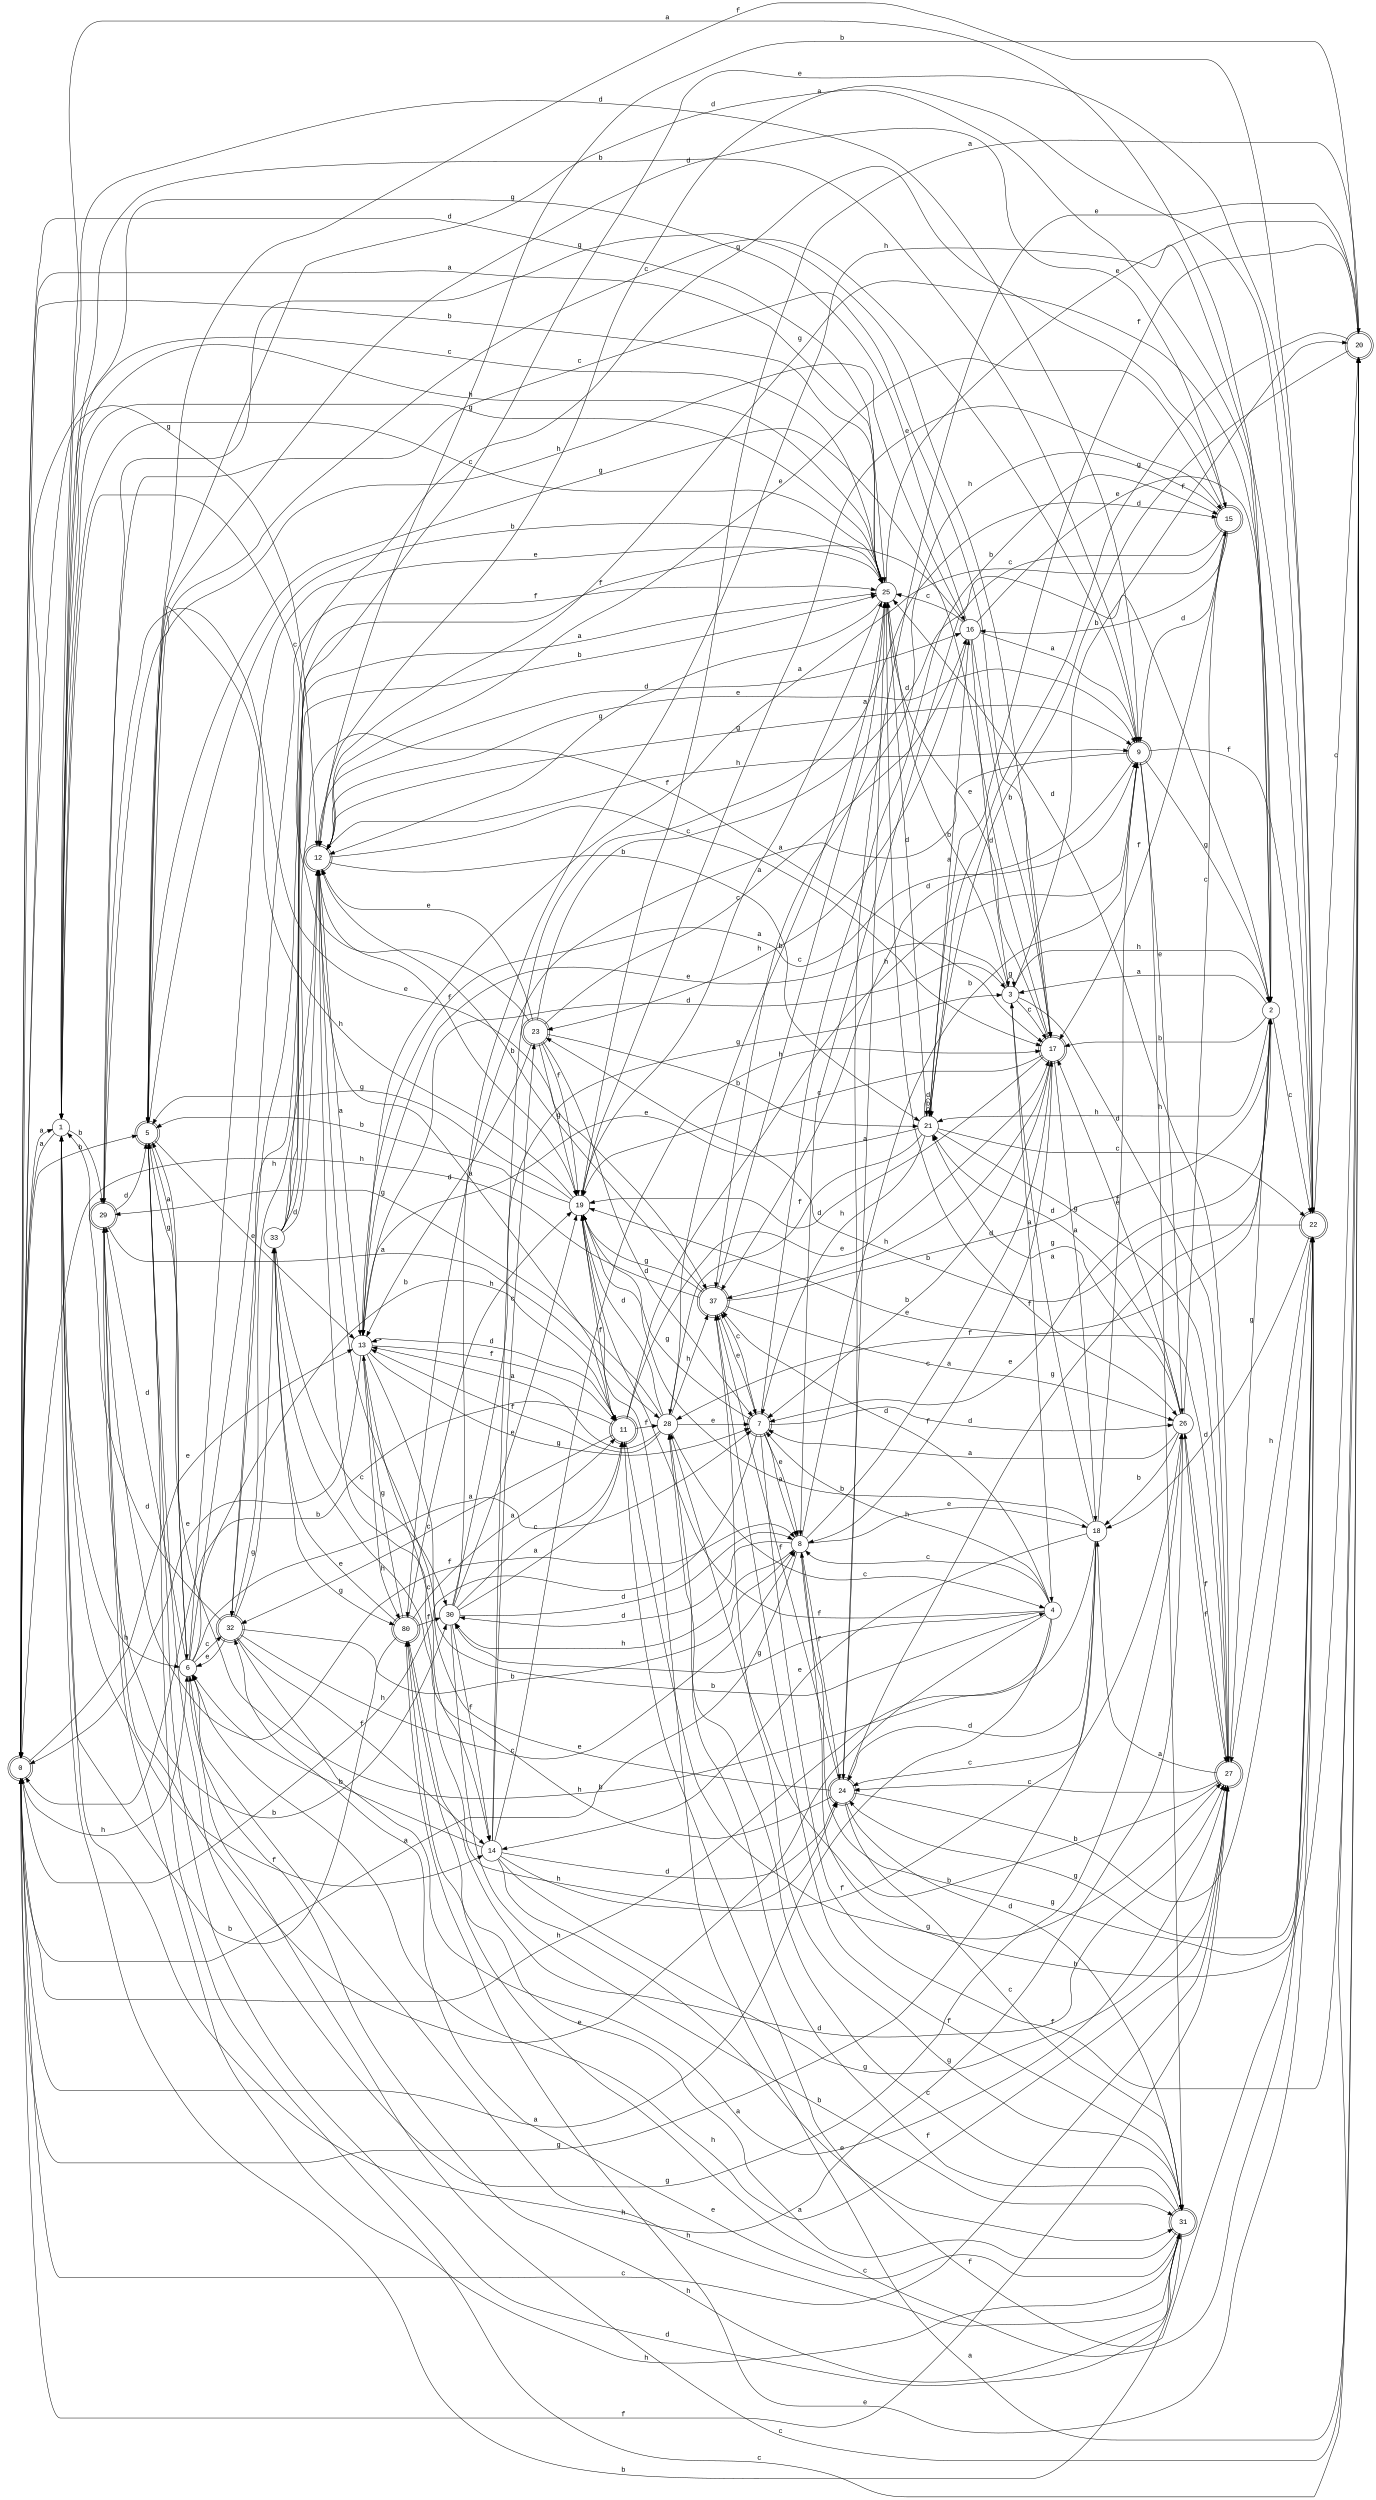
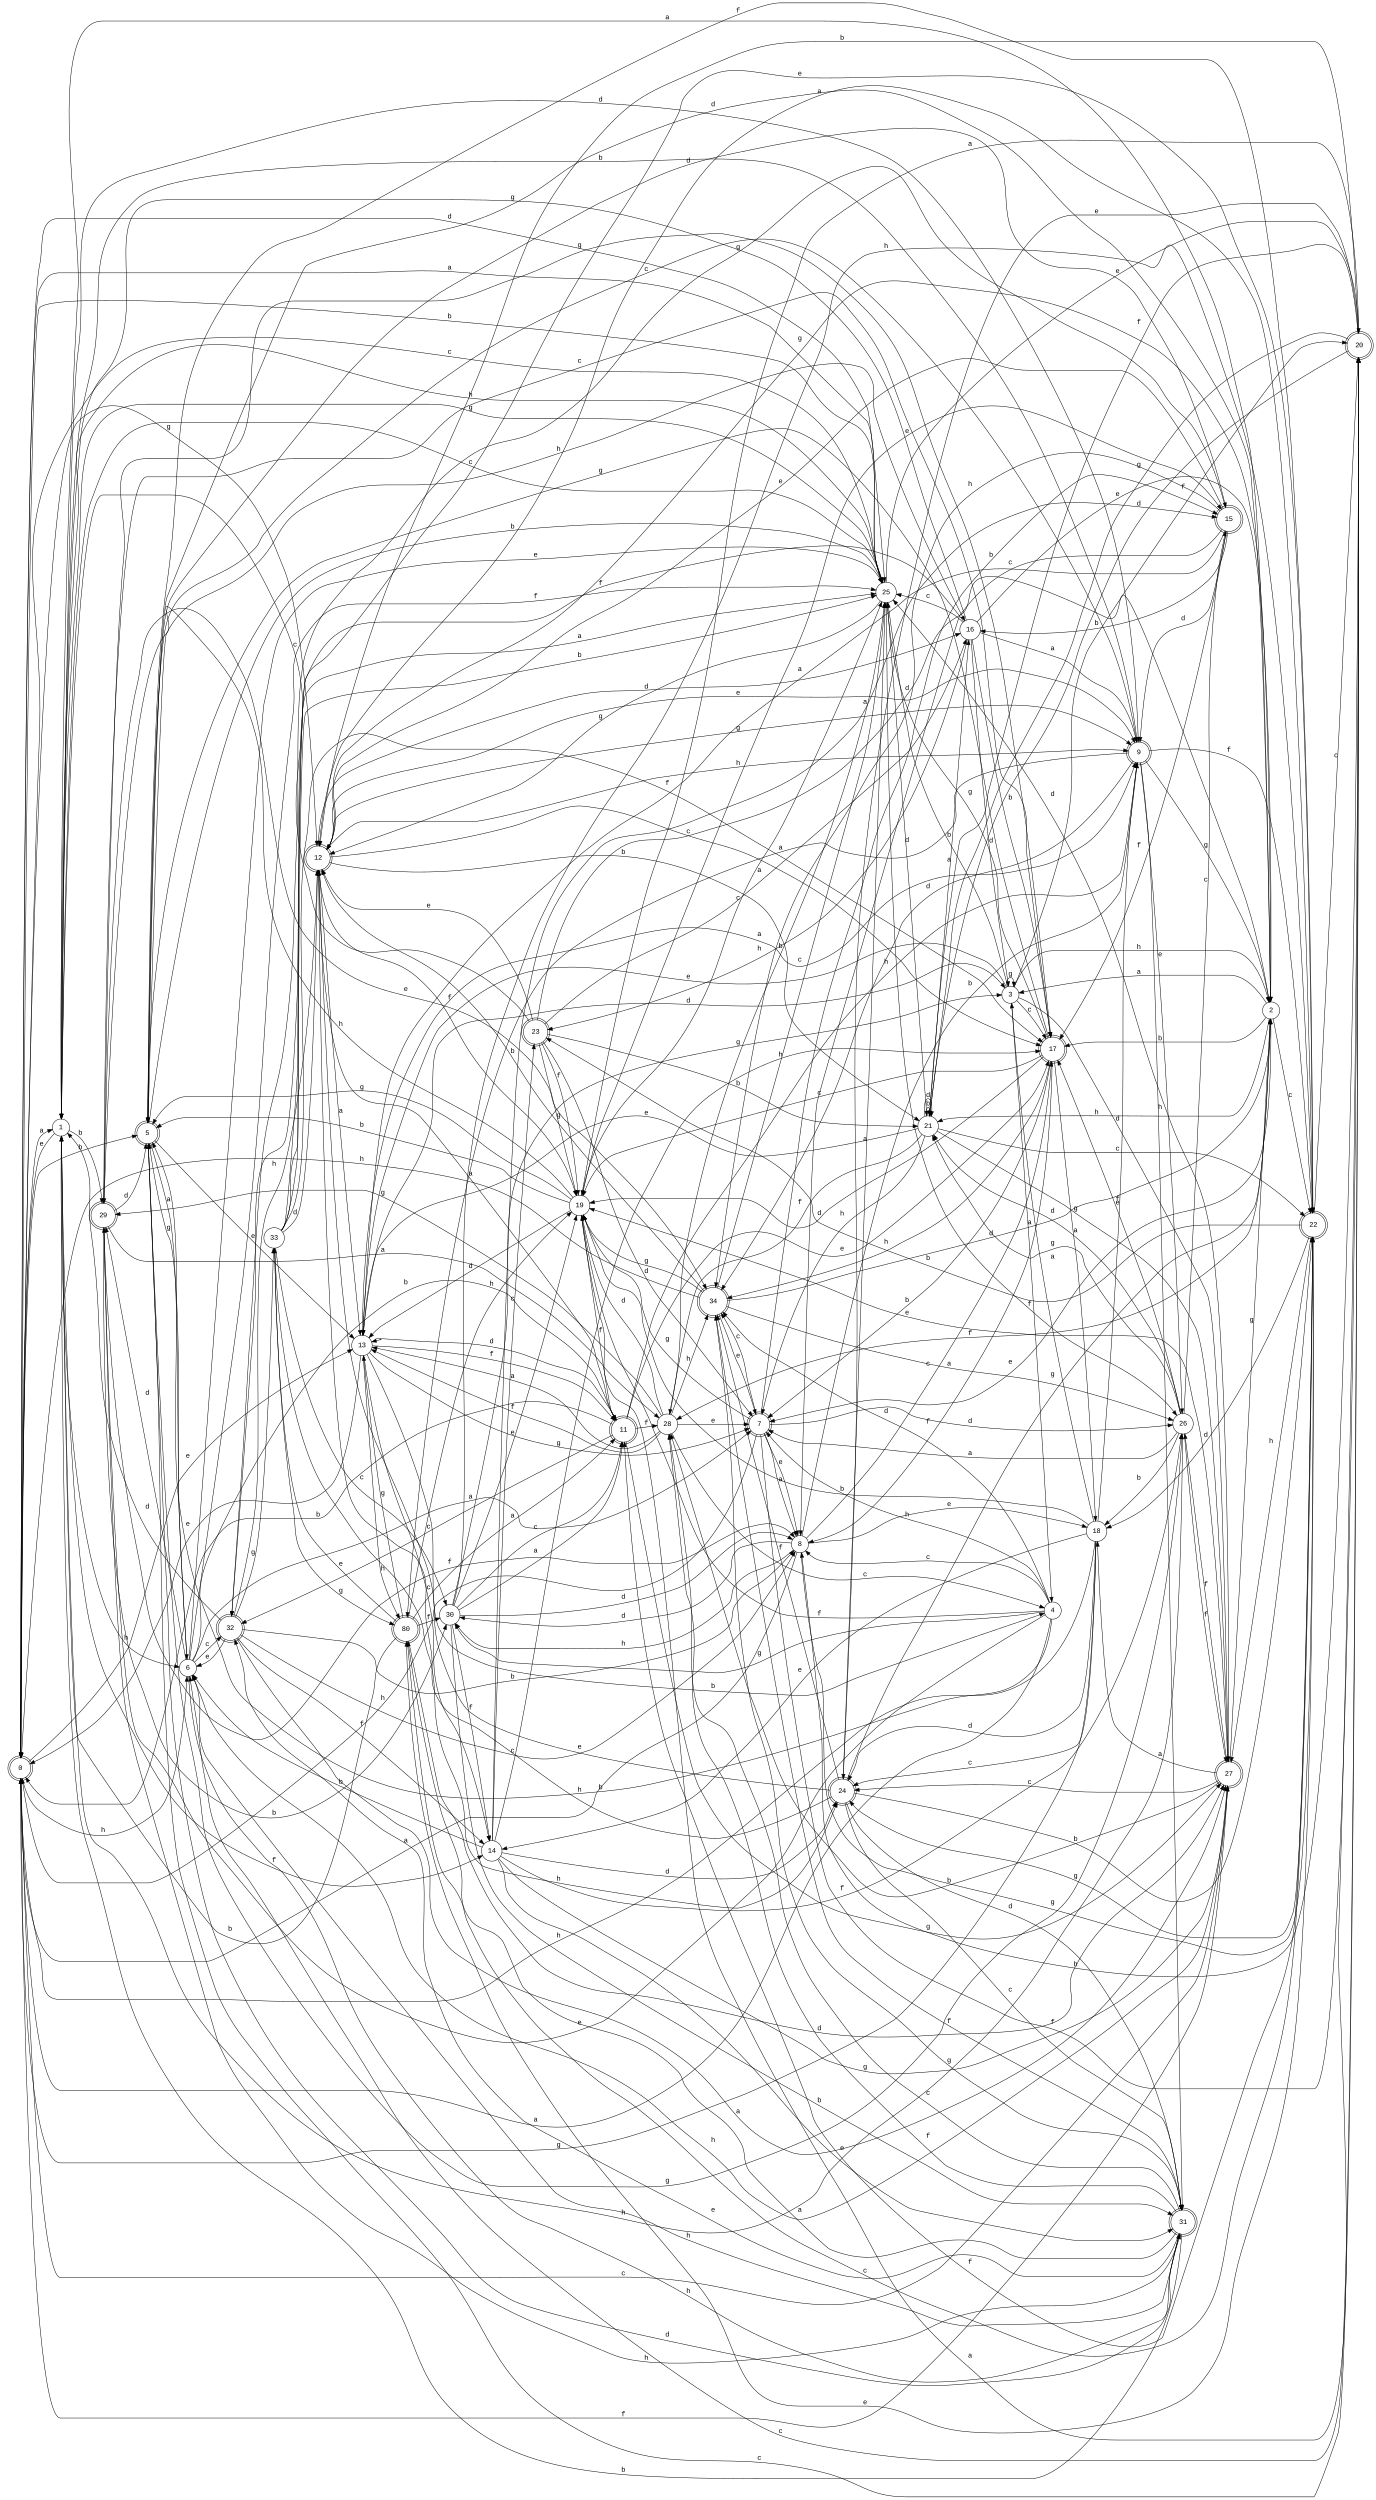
(970, 792) -> (970, 792)
(42, 1144) -> (42, 1144)
(454, 1190) -> (471, 1271)
(713, 1301) -> (713, 1301)
(820, 1658) -> none
